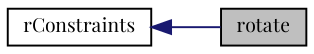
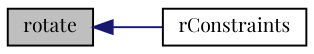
(196, 27) -> (138, 27)
